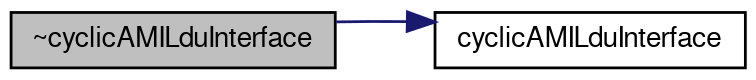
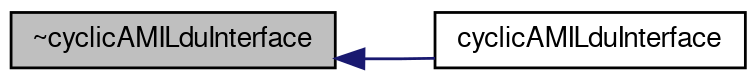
(371, 21) -> (399, 59)
